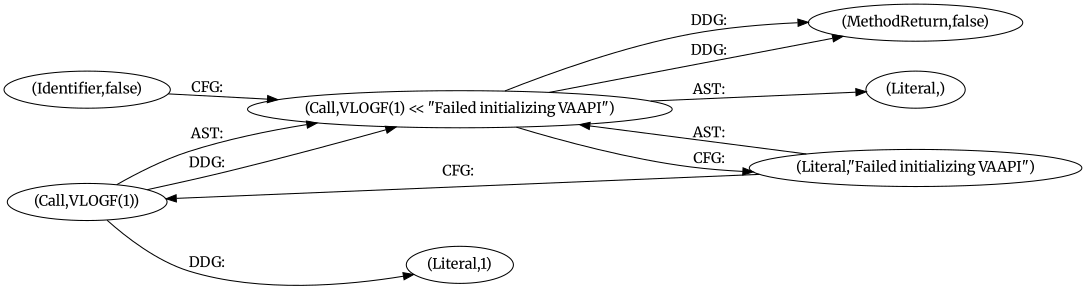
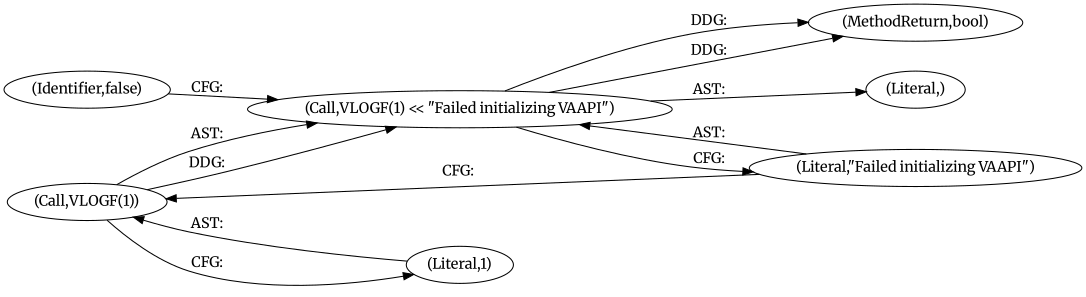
(916, 23) -> (916, 23)
none -> (274, 246)
(209, 263) -> (209, 263)
